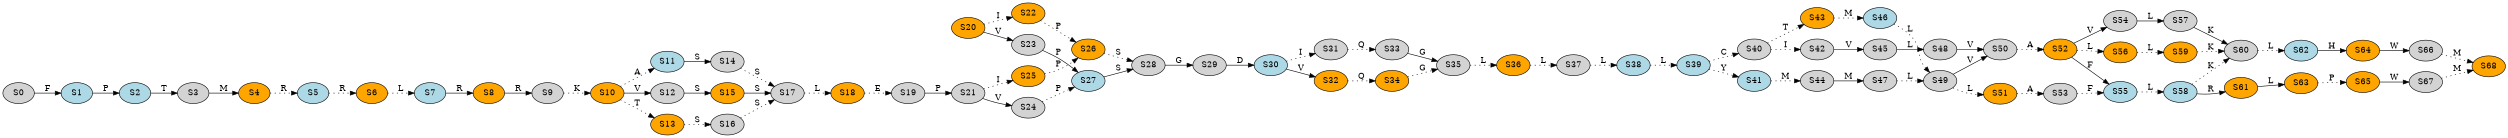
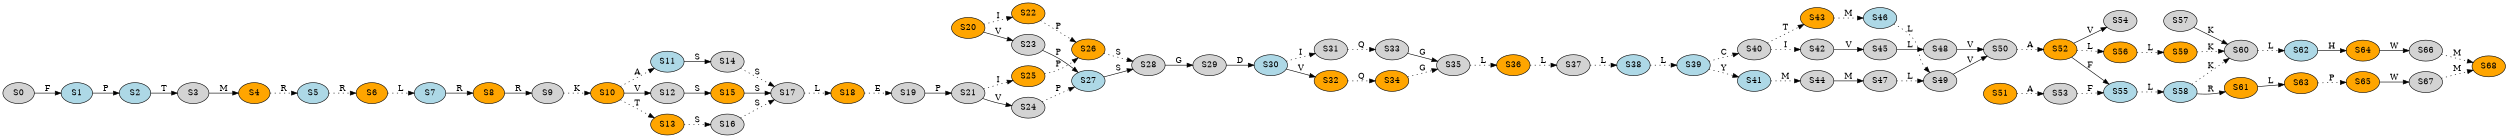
(2147, 21) -> none
(1965, 92) -> none
